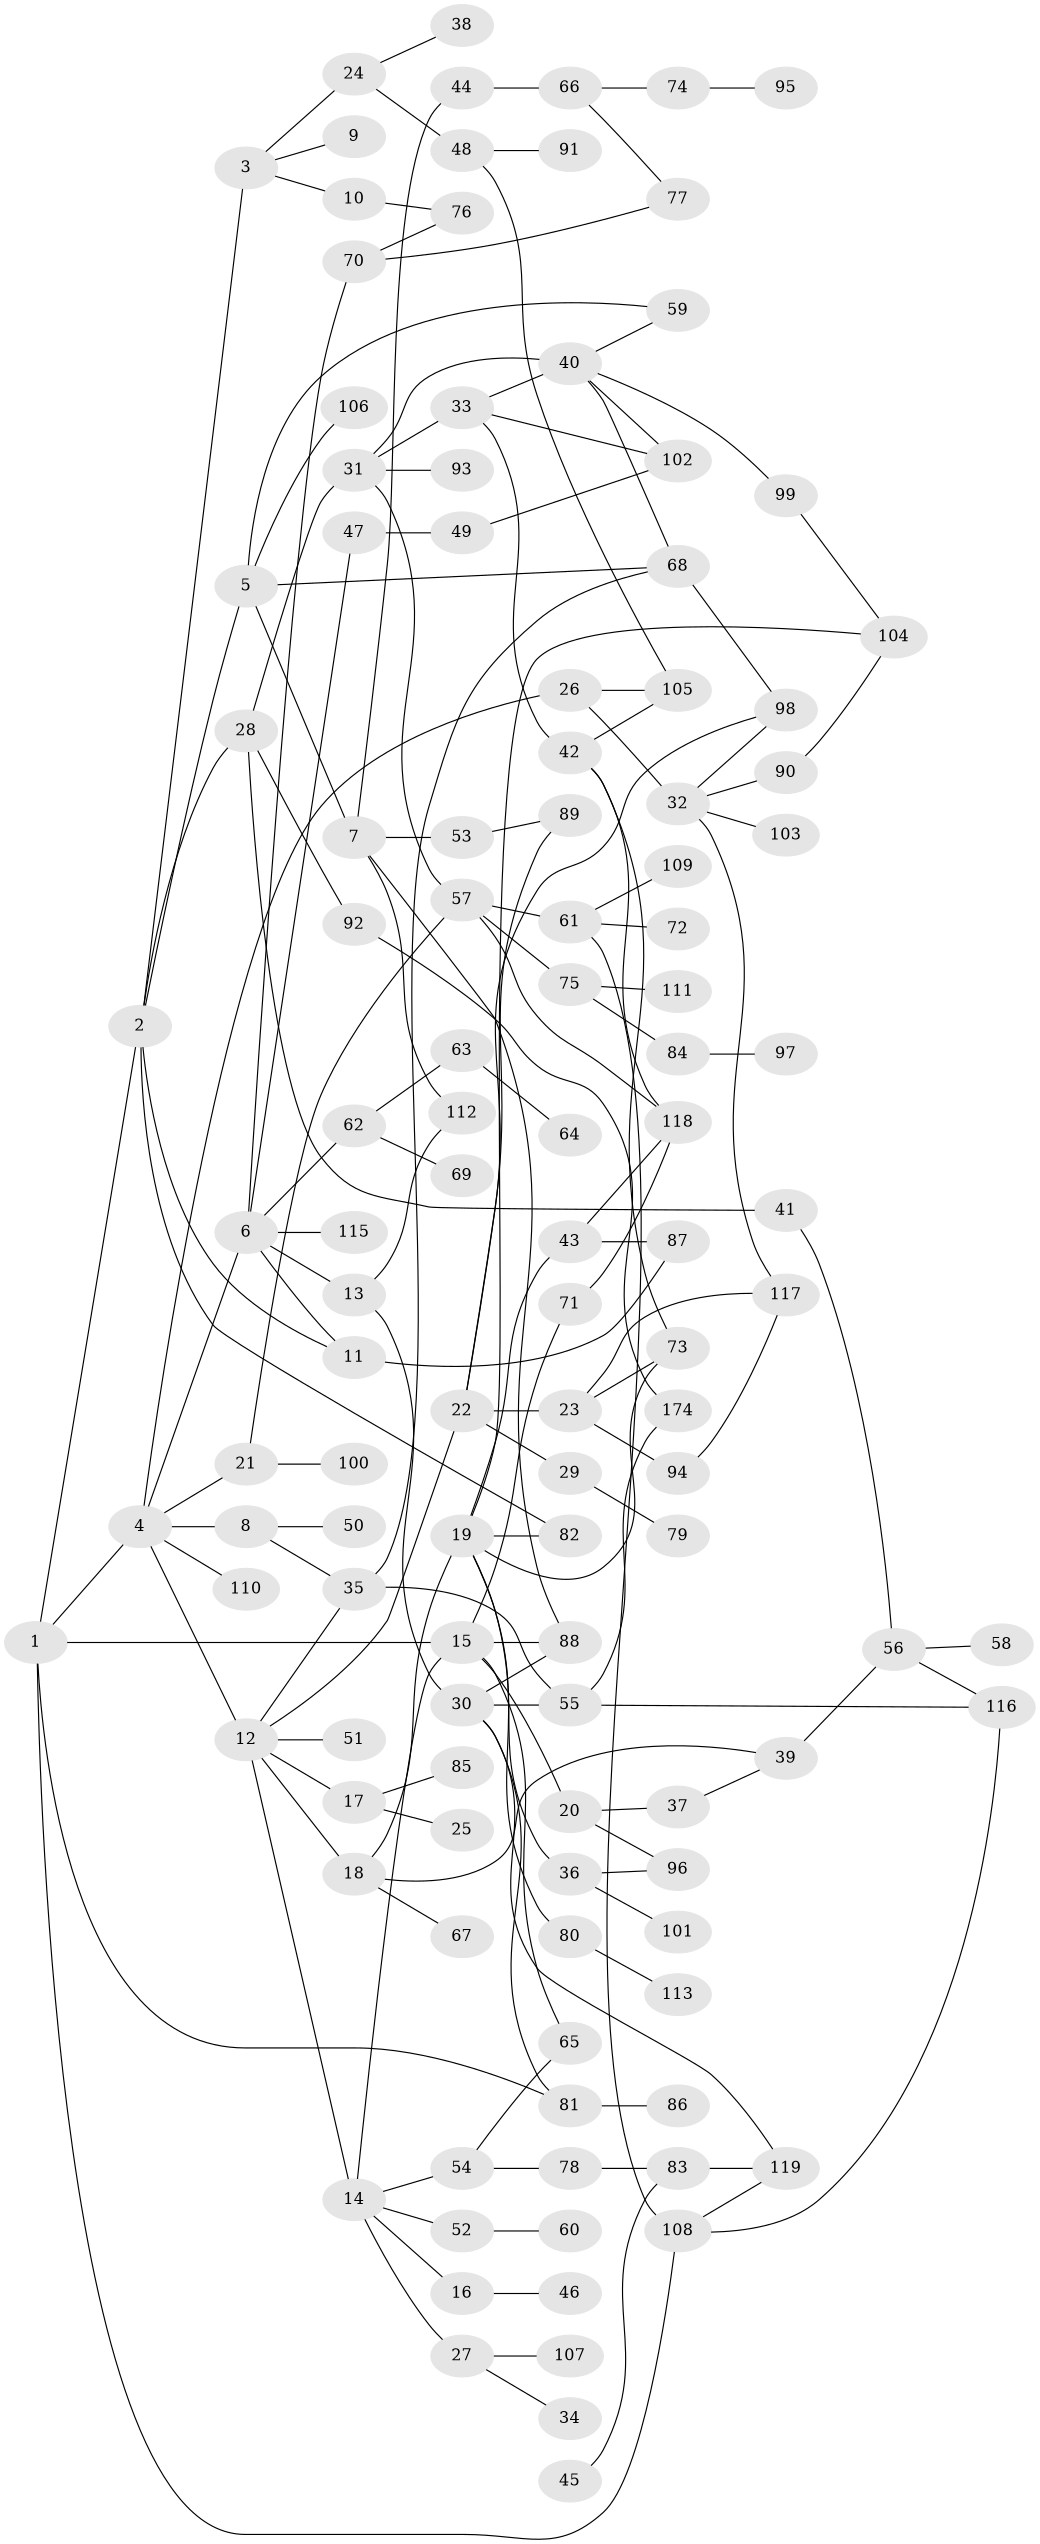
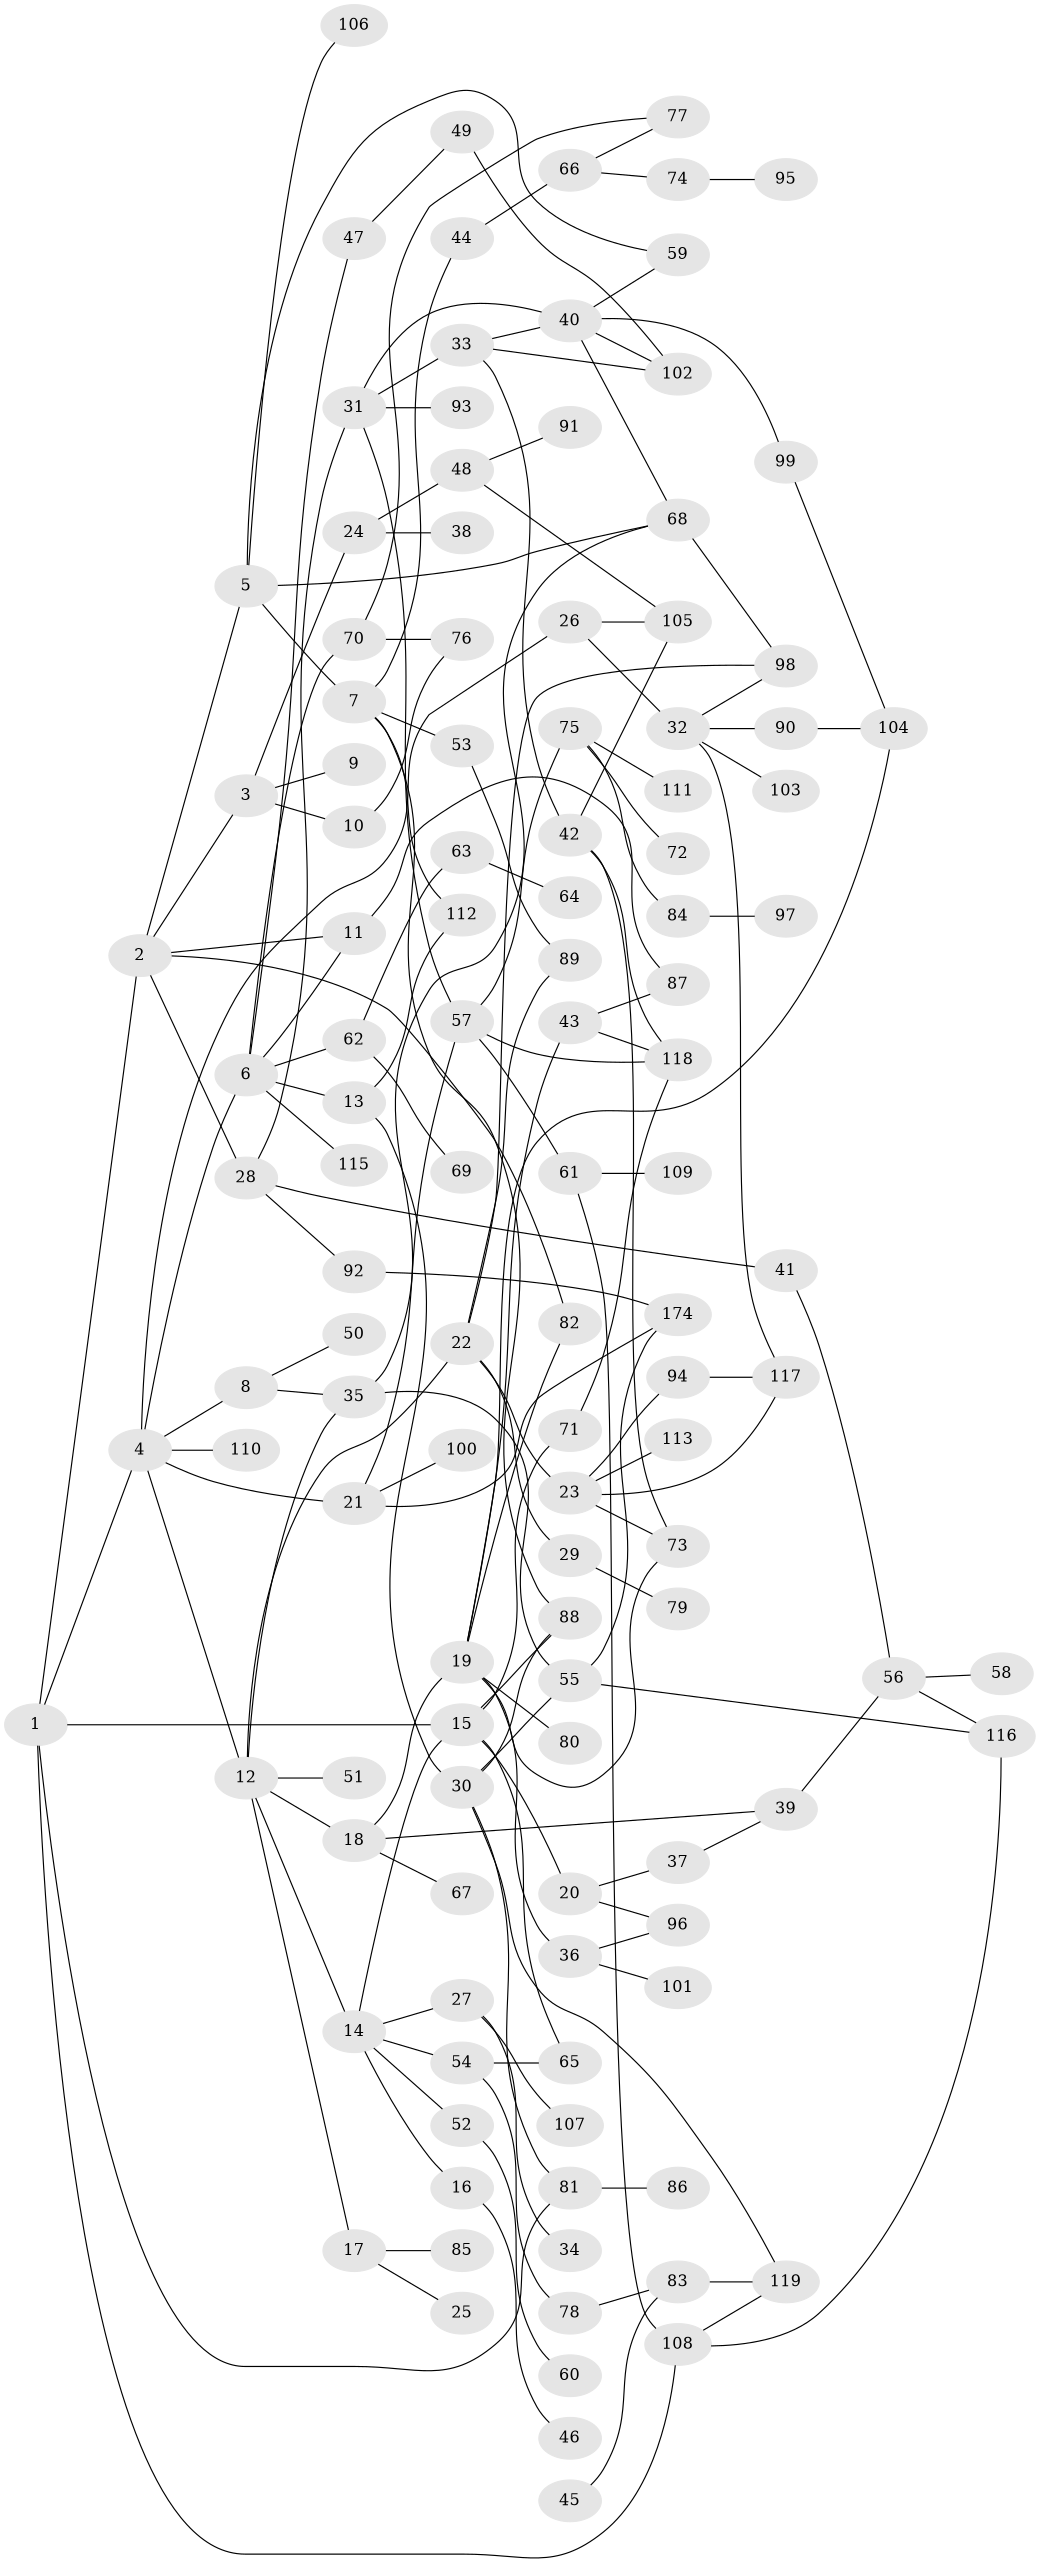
(619, 925) -> (624, 795)
none -> (549, 1390)
(624, 1966) -> (629, 1464)
